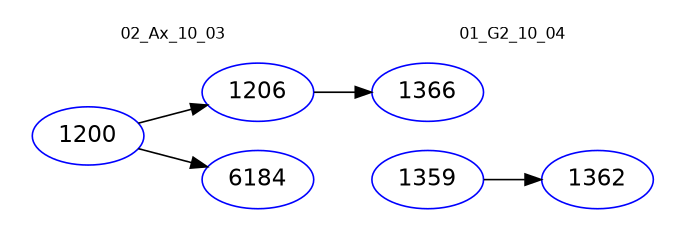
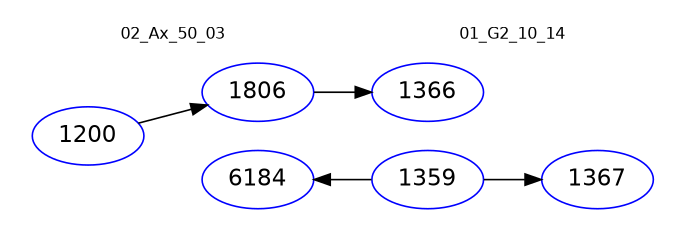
(173, 35) -> (173, 35)
(513, 35) -> (513, 35)
(258, 92) -> (258, 92)
(165, 156) -> (349, 180)
(598, 180) -> (598, 180)
